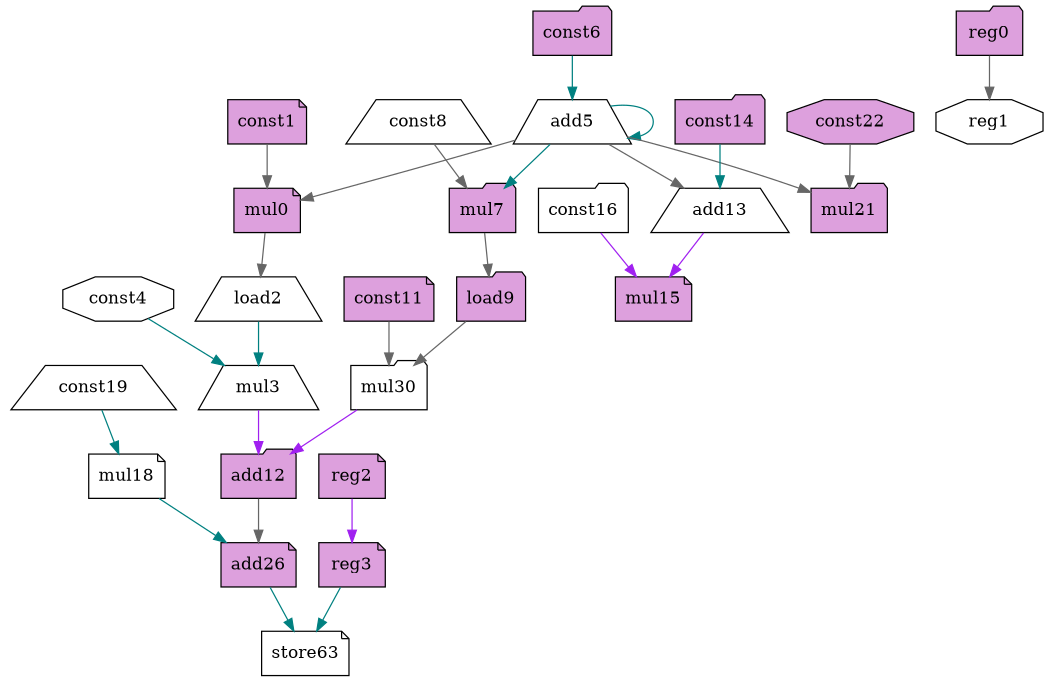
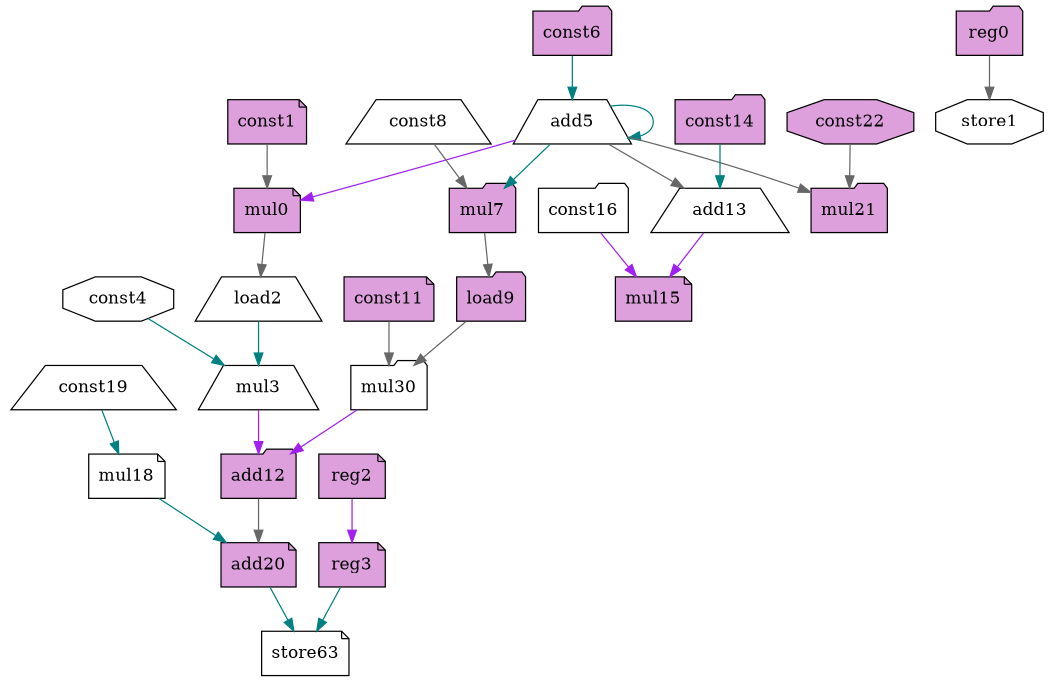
(989, 122) -> (989, 122)
(414, 169) -> (414, 169)
(259, 565) -> (259, 565)
